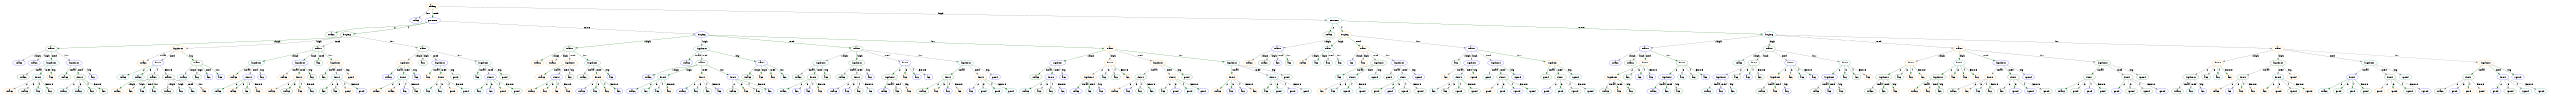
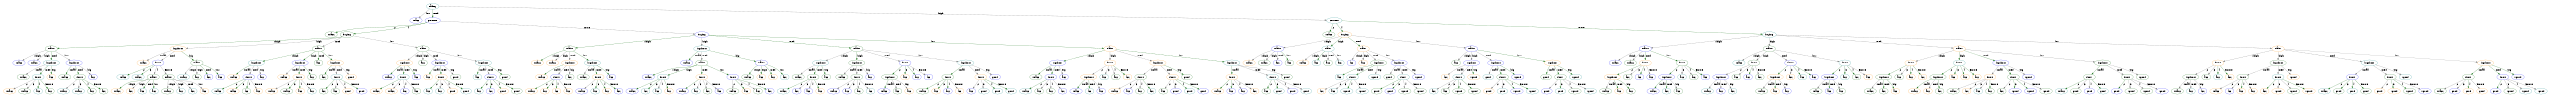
(433, 6) -> (433, 6)
